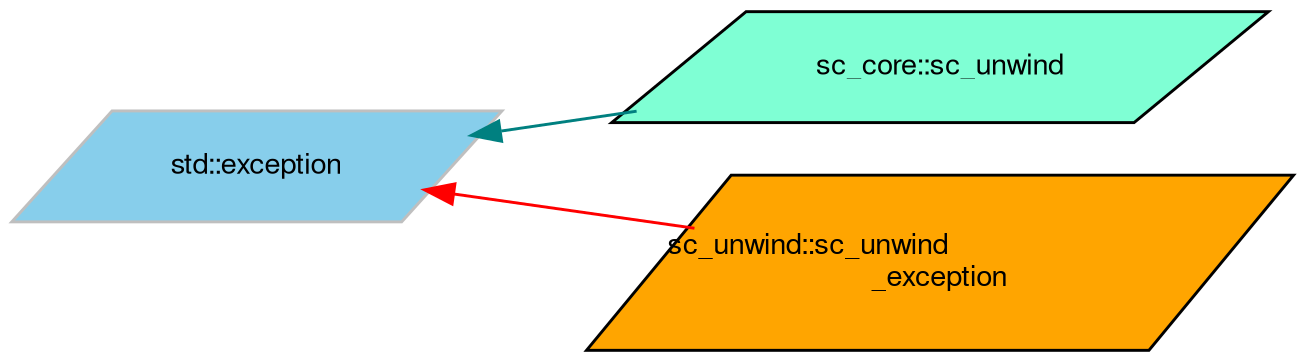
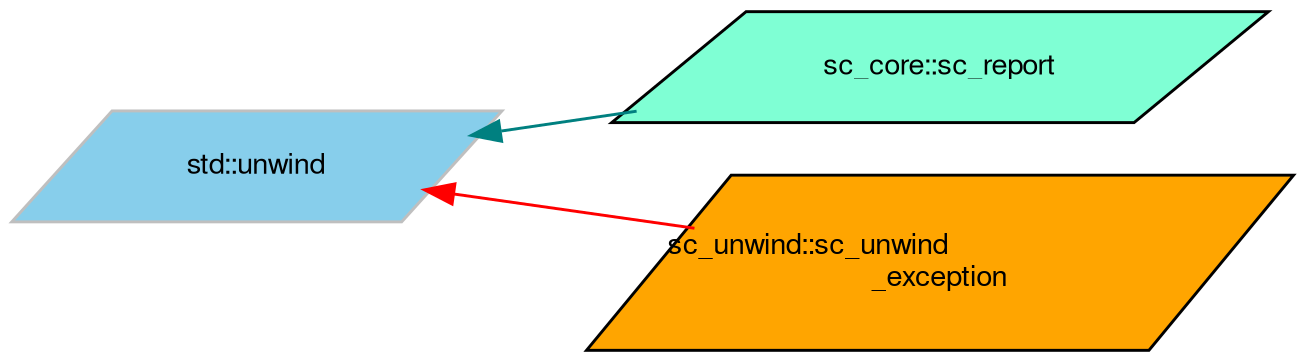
(940, 67) -> (940, 67)
(257, 166) -> (257, 166)
